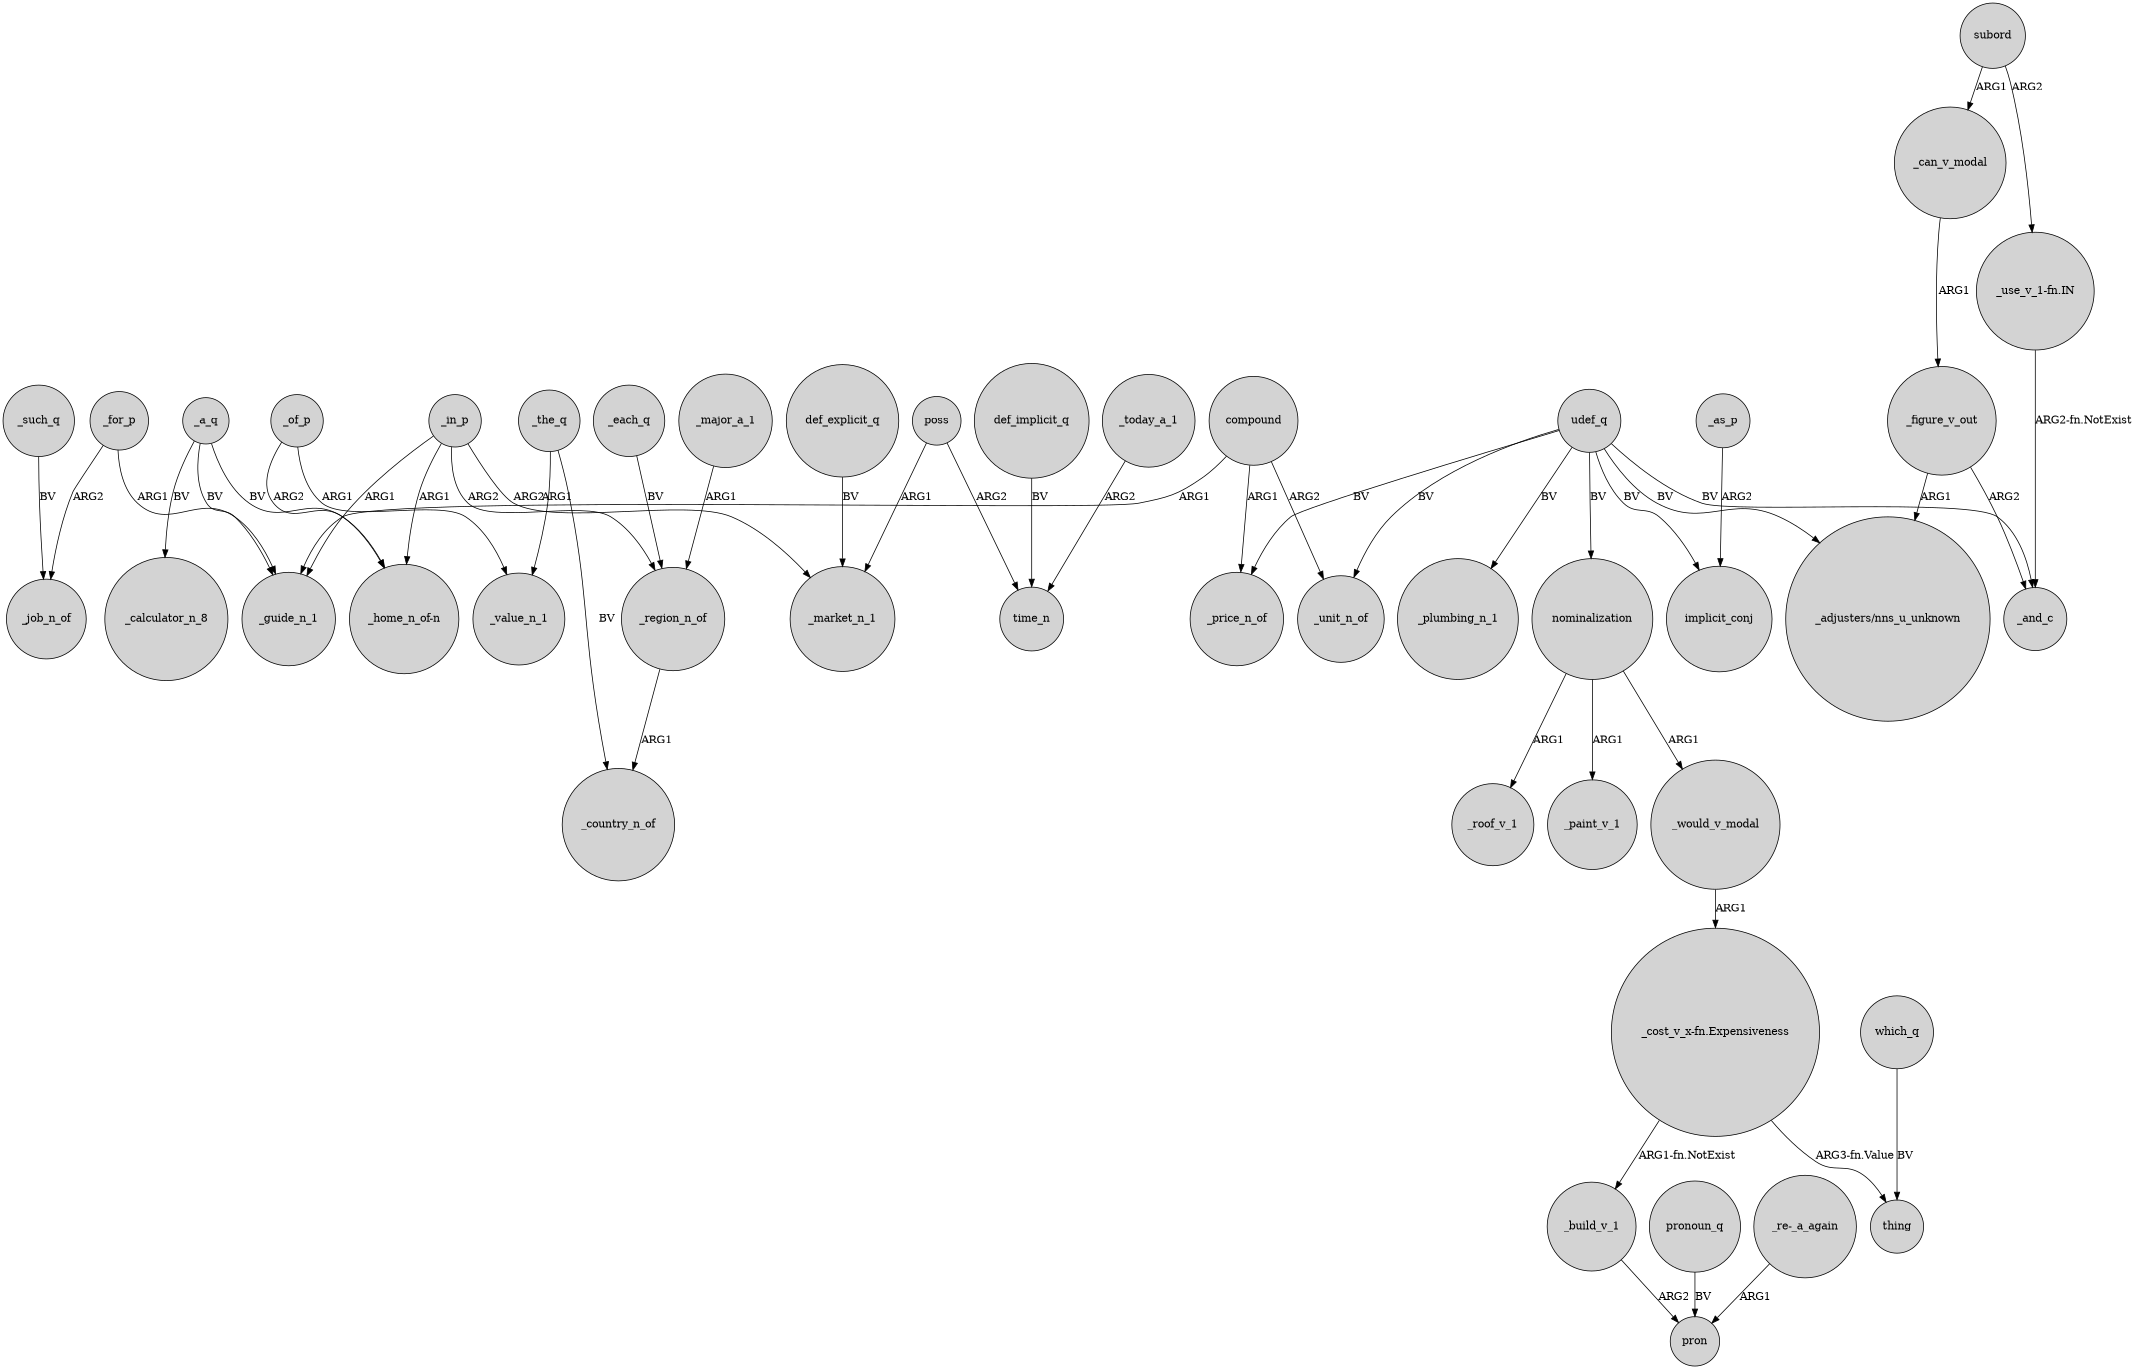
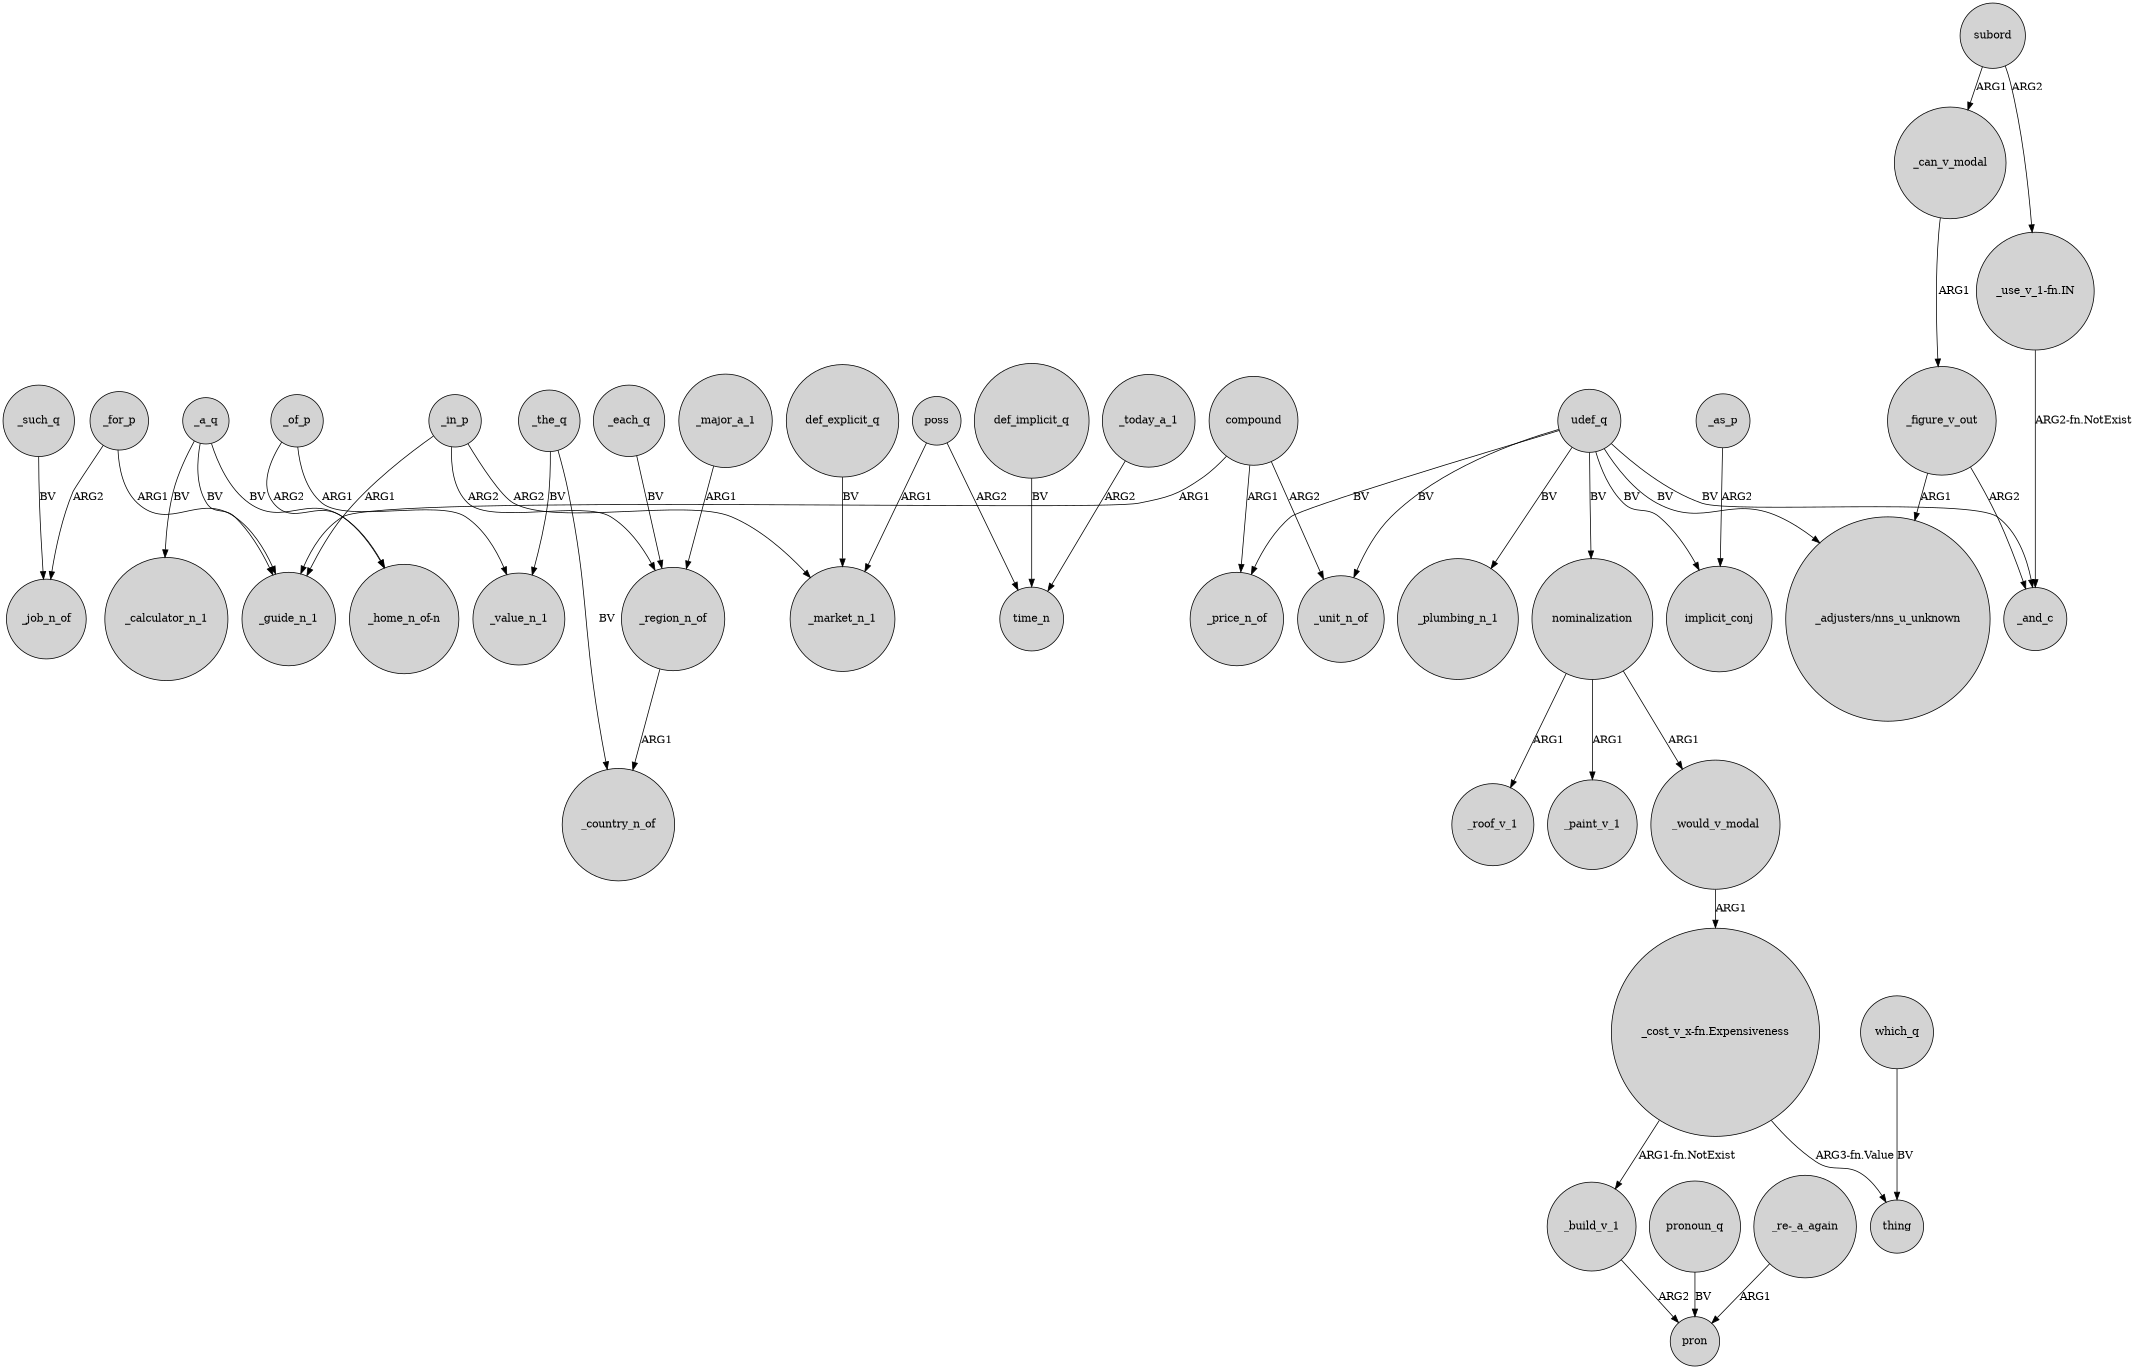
(557, 497) -> (557, 497)
(418, 498) -> none
(166, 619) -> (166, 619)
